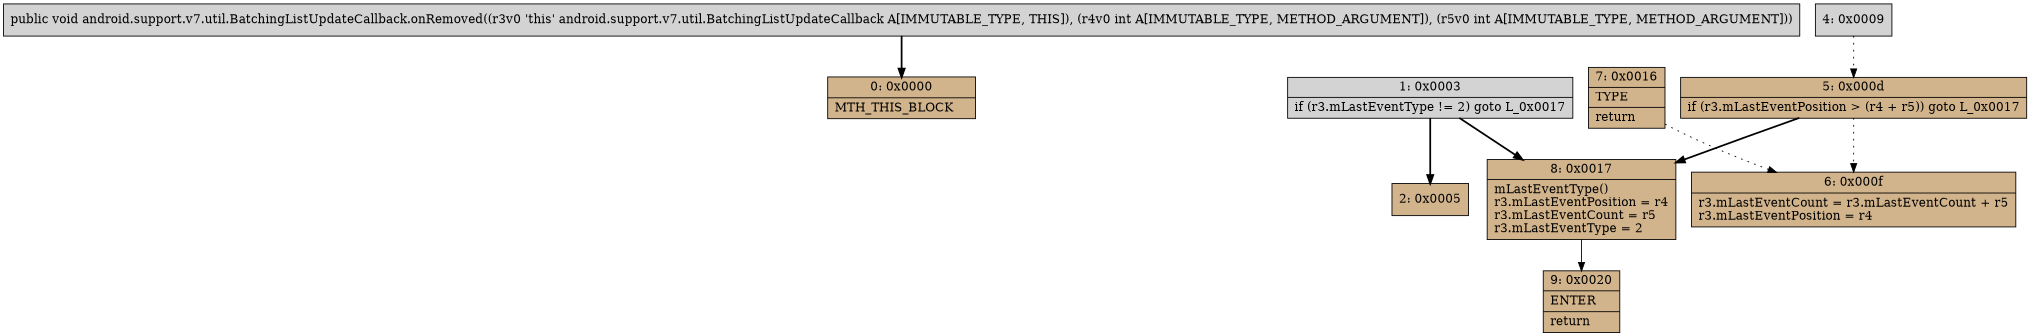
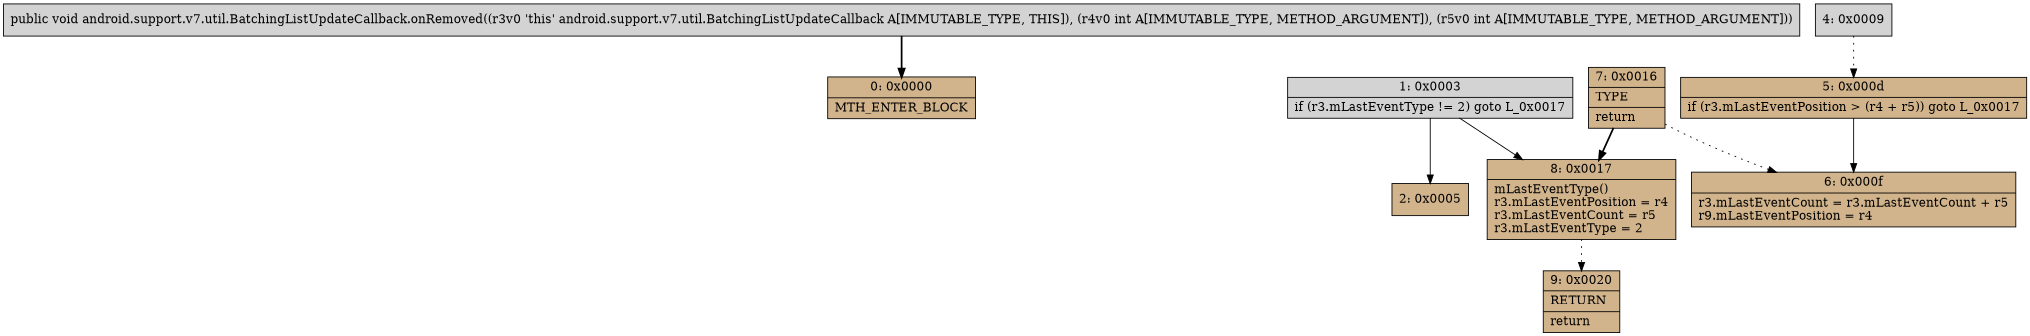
(894, 108) -> (902, 108)
(1487, 136) -> (1487, 136)
(1742, 138) -> (1608, 140)
(1854, 141) -> (1854, 141)
(1430, 146) -> (1430, 146)
(1786, 216) -> (1786, 216)
(1582, 251) -> (1582, 251)
(1573, 301) -> (1578, 301)
